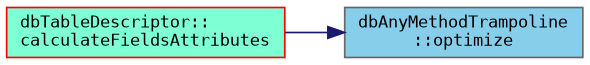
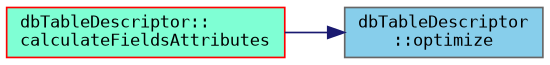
(464, 32) -> (444, 32)
